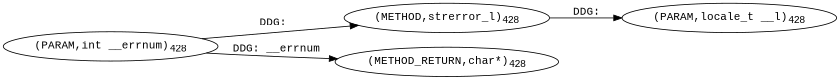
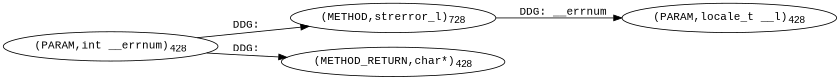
(590, 12) -> (563, 12)
(511, 17) -> (457, 17)
(277, 48) -> (250, 48)
